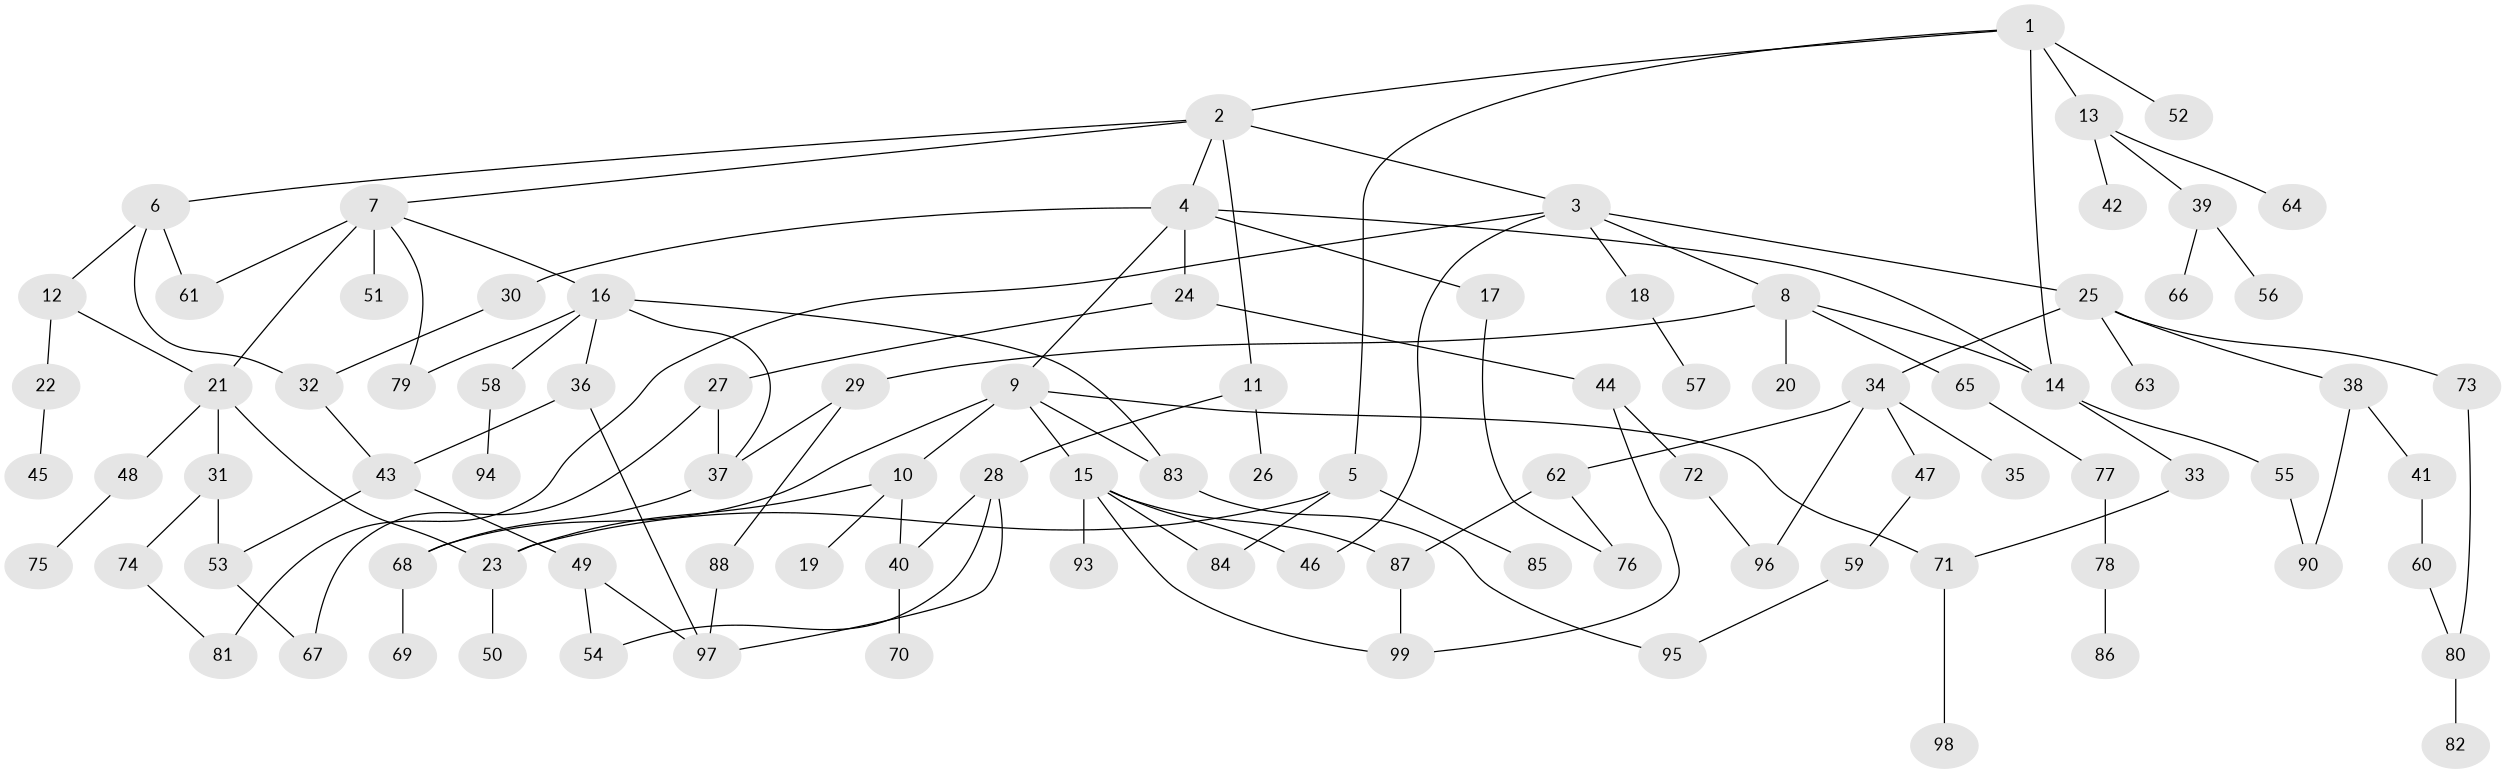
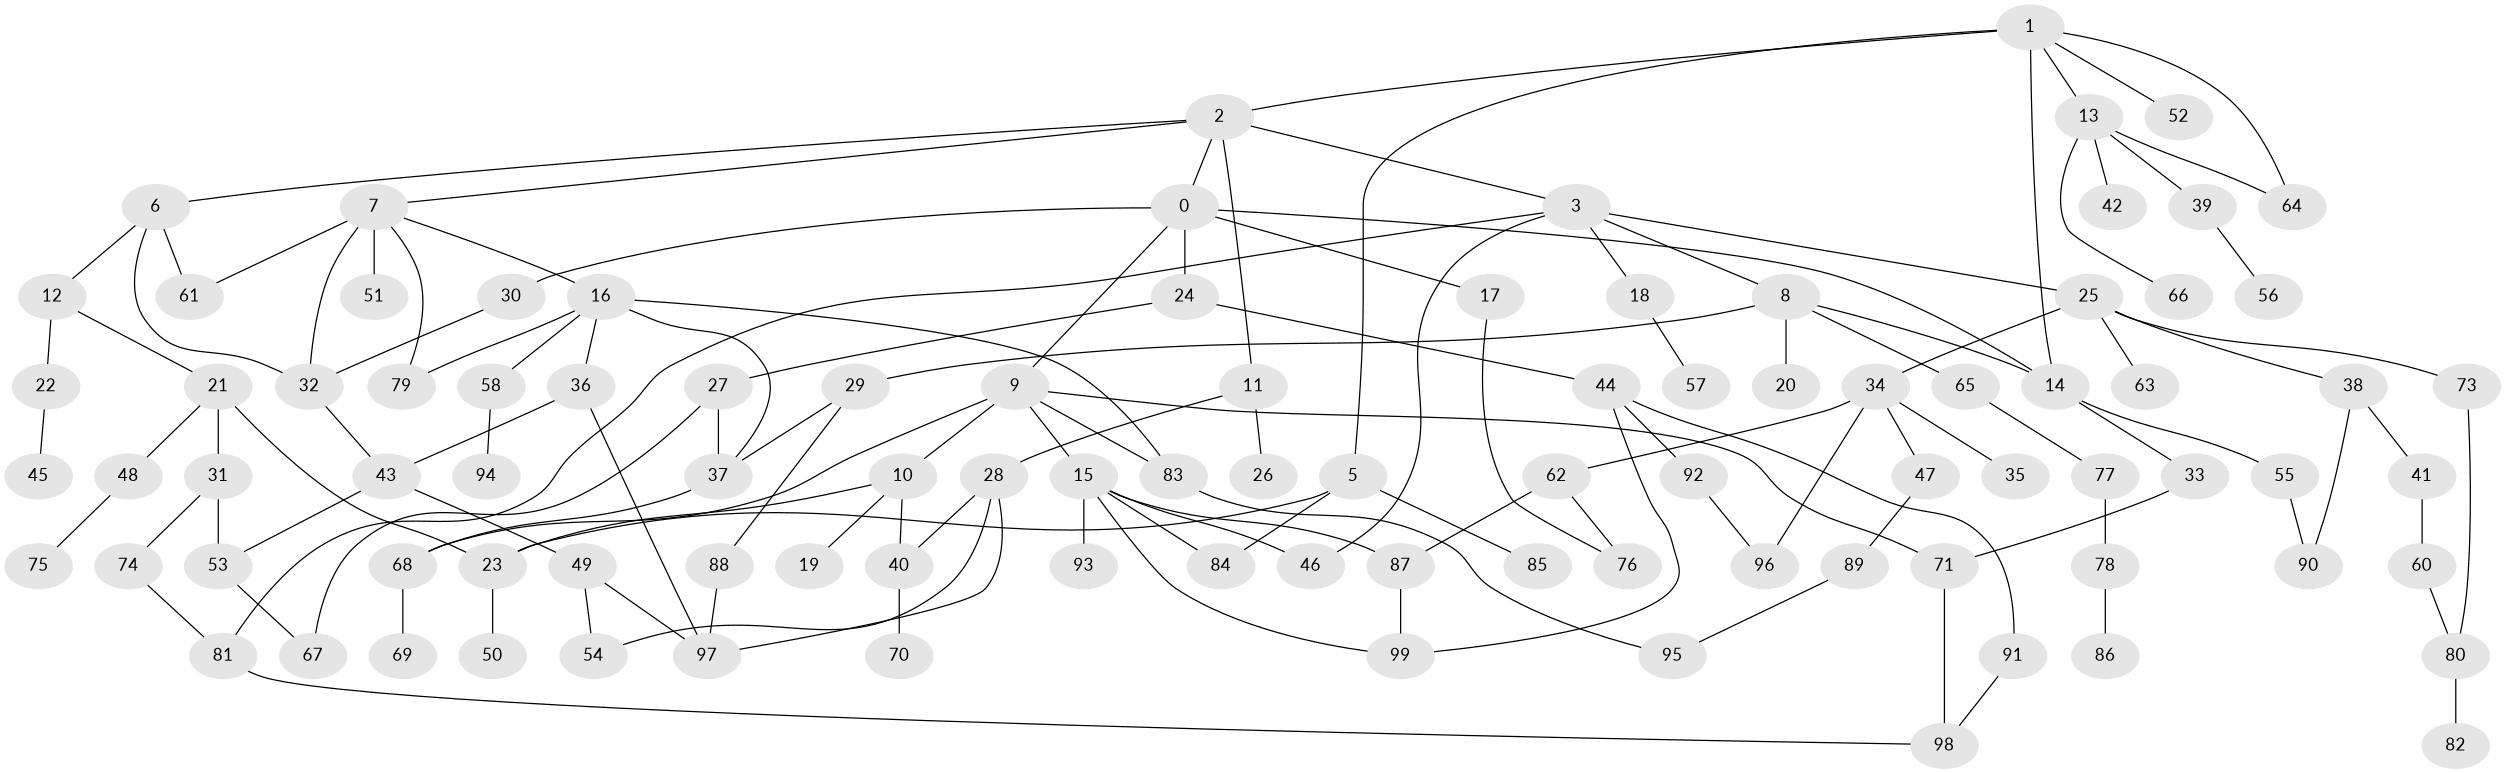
none -> (2197, 77)
(1185, 207) -> (1185, 207)
(2191, 252) -> (2070, 231)
(294, 295) -> (323, 292)
(1694, 476) -> (1694, 476)
(1855, 566) -> (1855, 566)
none -> (2013, 656)
none -> (1078, 725)
